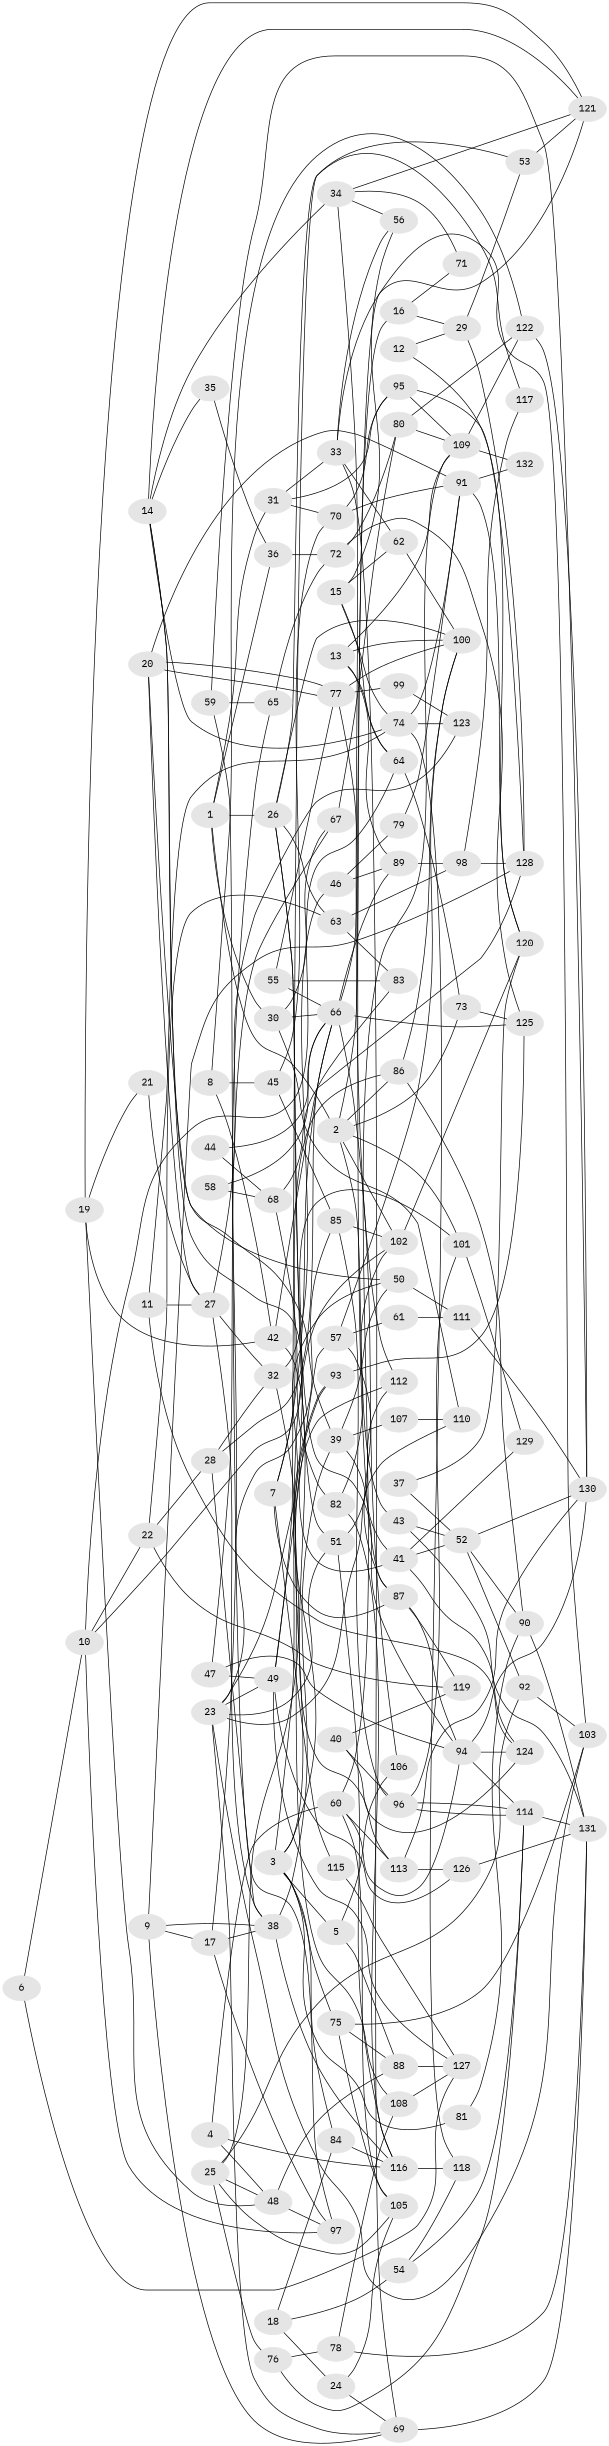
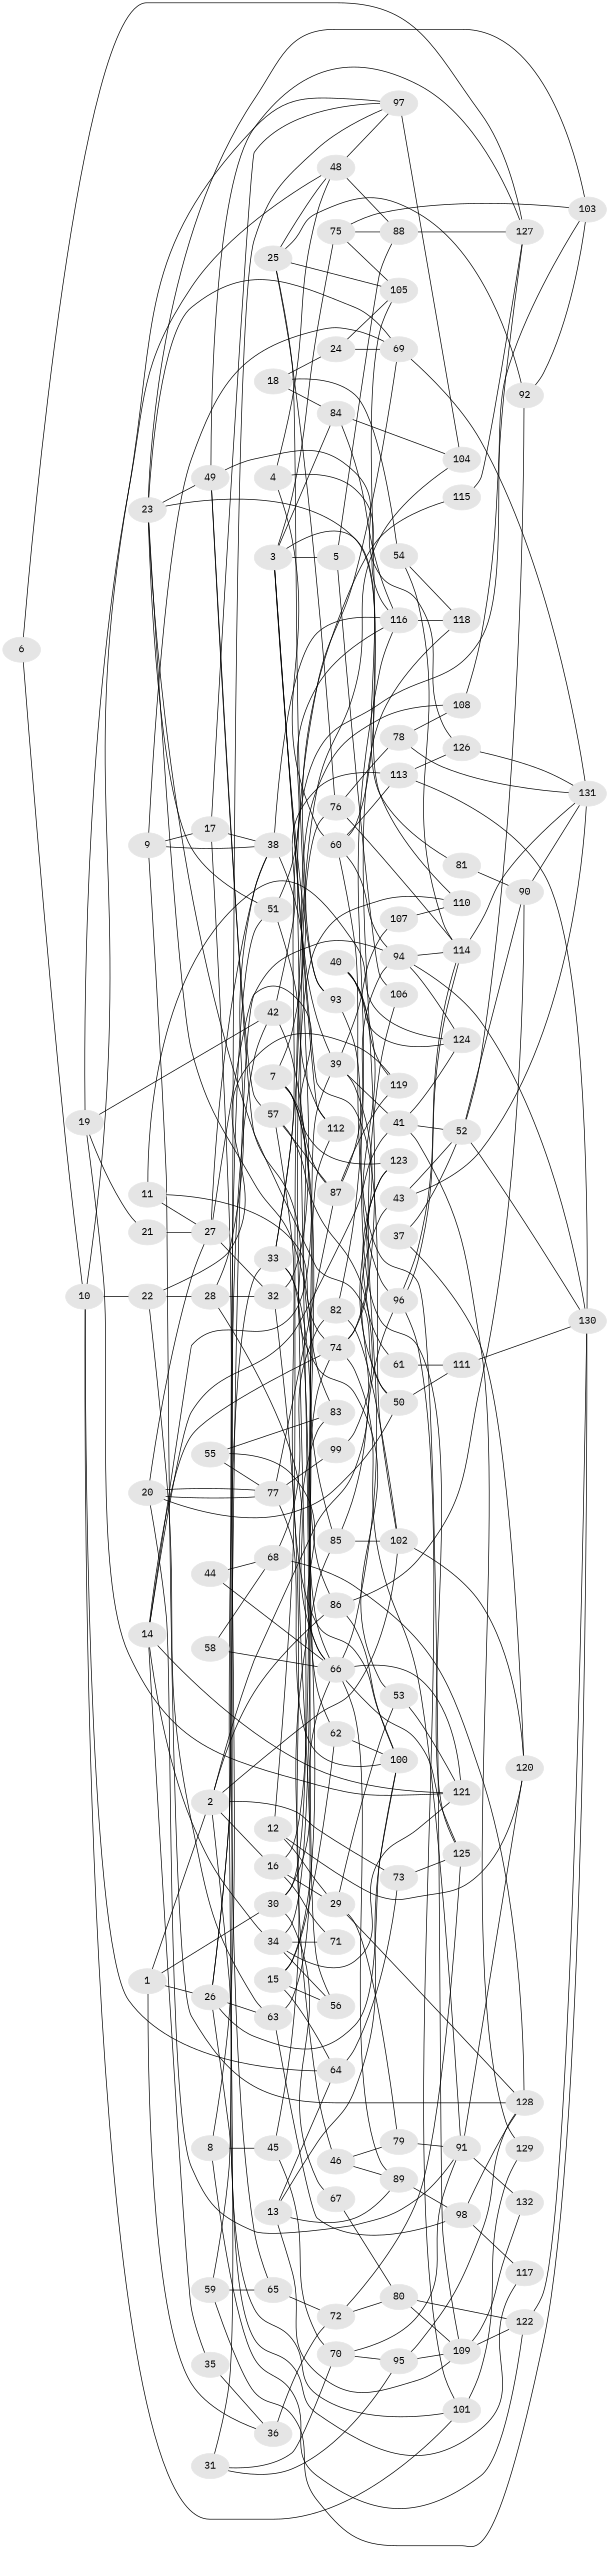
none -> (462, 460)
(236, 656) -> none
none -> (305, 1337)
(210, 1675) -> none
none -> (380, 2019)
